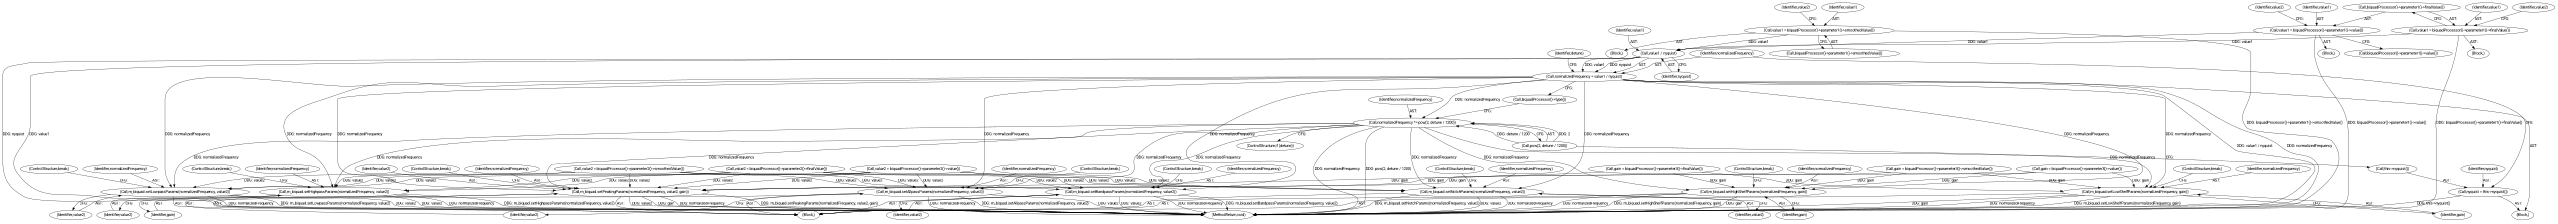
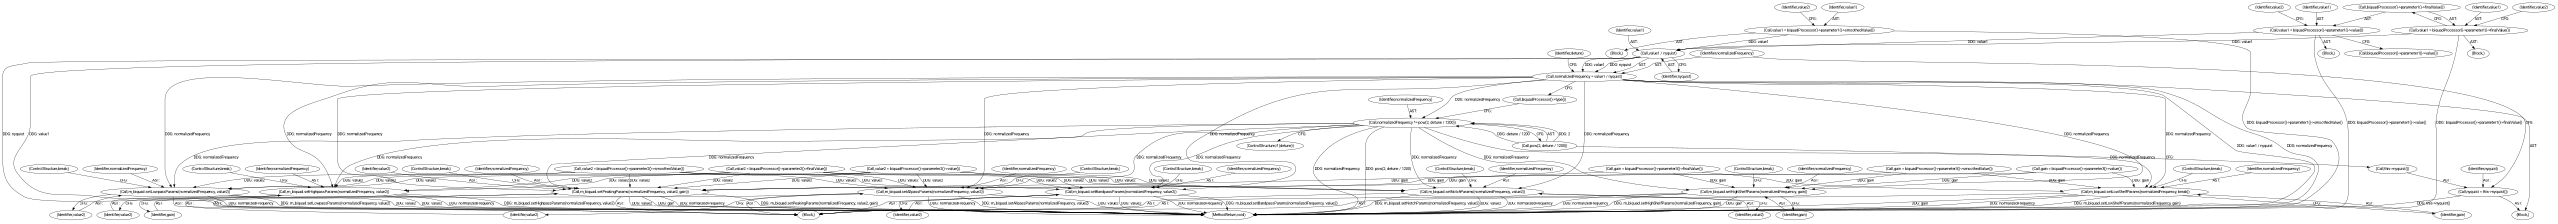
(1834, 54) -> none
(2135, 192) -> (2135, 192)
